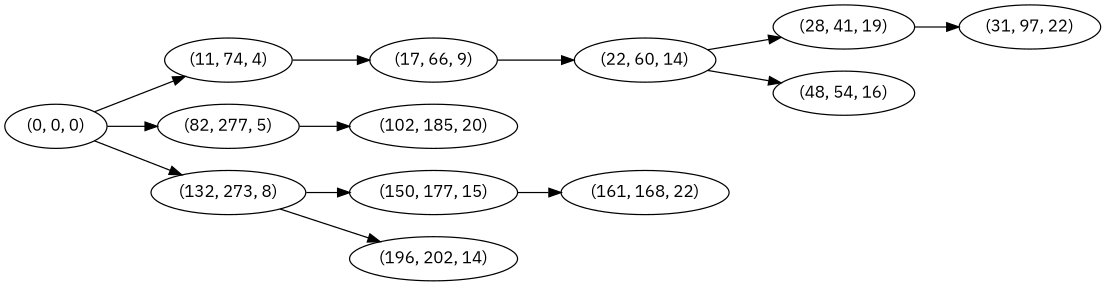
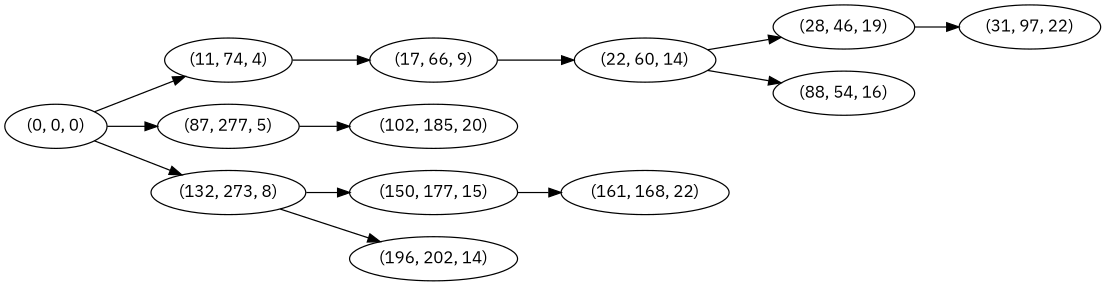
(844, 27) -> (844, 27)
(844, 93) -> (844, 93)
(228, 126) -> (228, 126)
